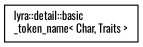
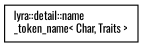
(71, 24) -> (71, 24)
